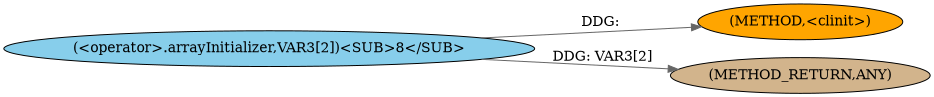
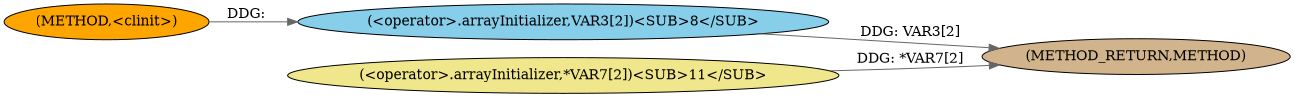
(587, 33) -> (248, 22)
none -> (563, 75)
(800, 75) -> (1136, 57)
